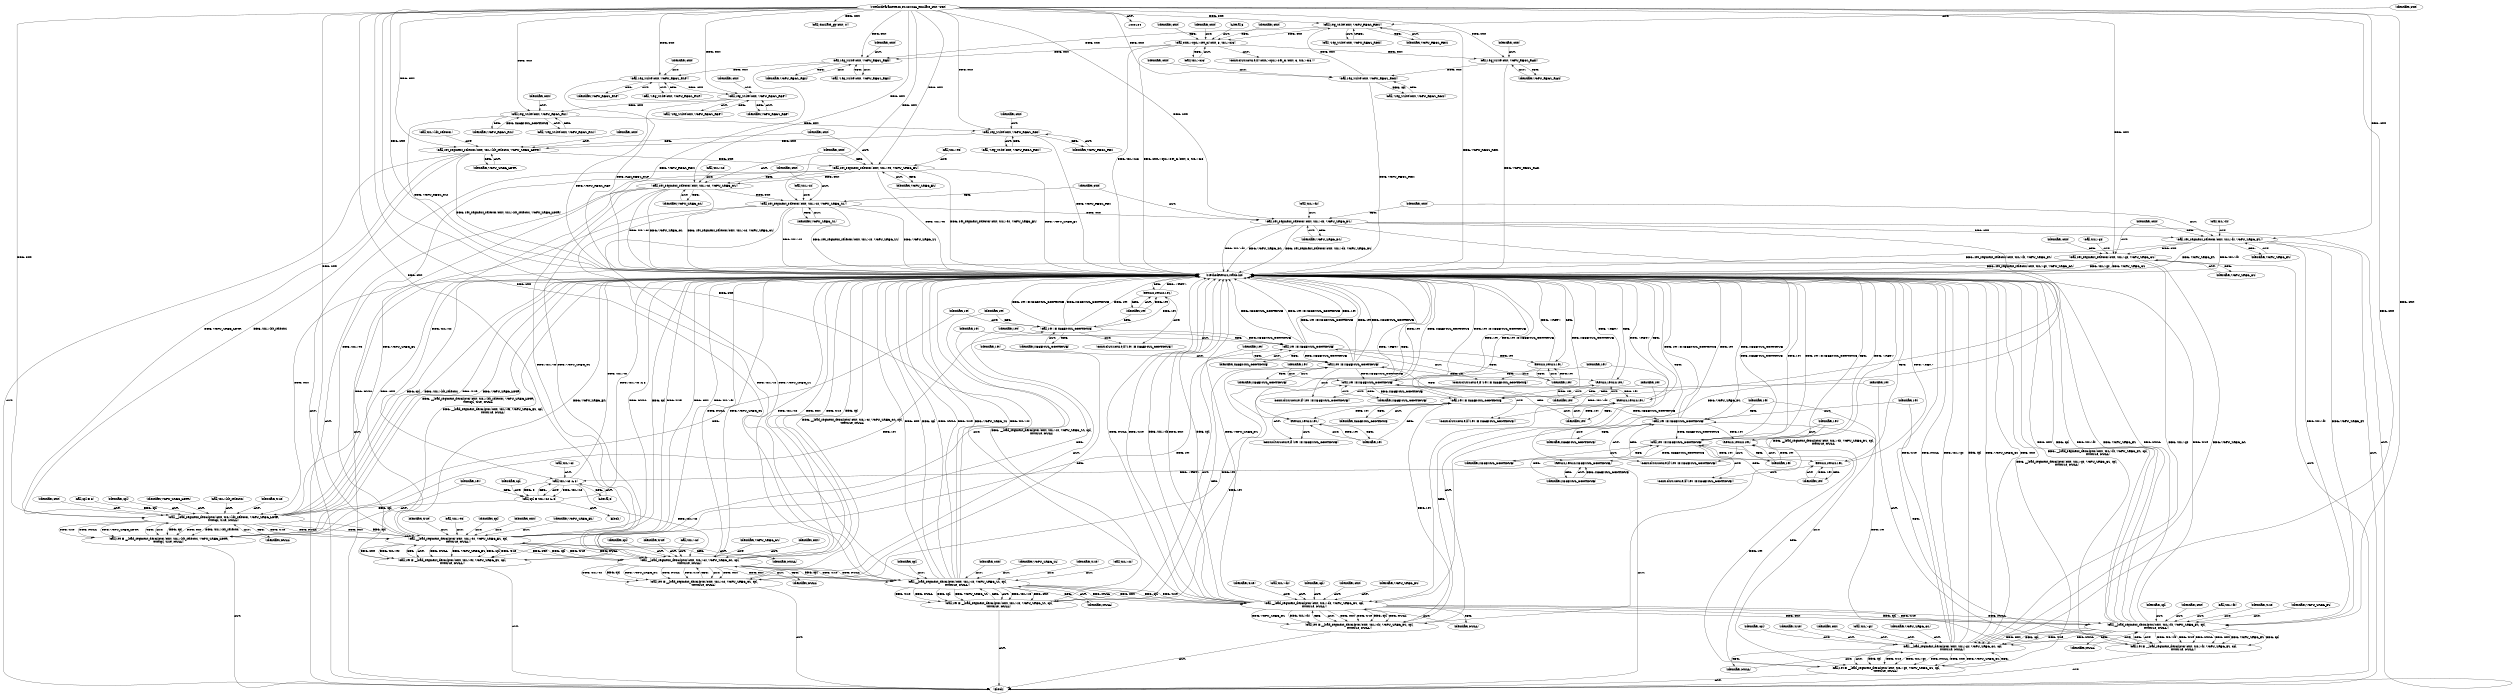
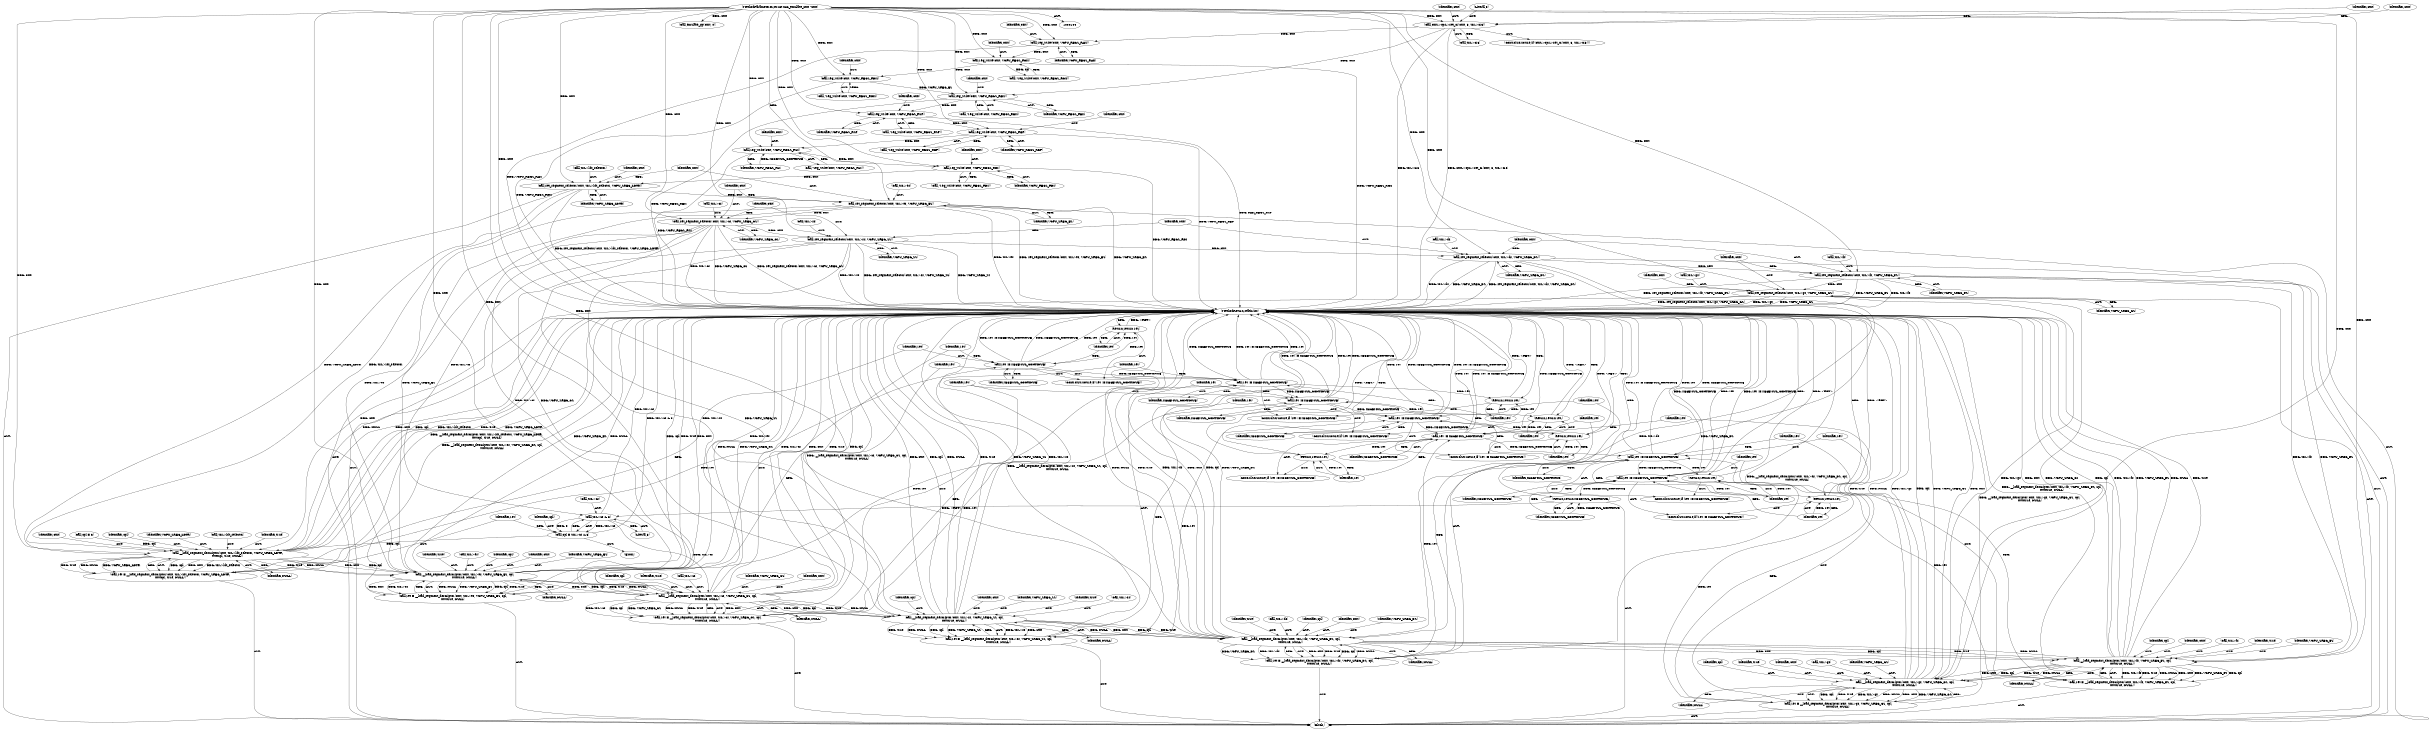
(1279, 34) -> (1137, 8)
(1093, 43) -> (936, 88)
(1427, 43) -> none
(936, 88) -> (774, 106)
